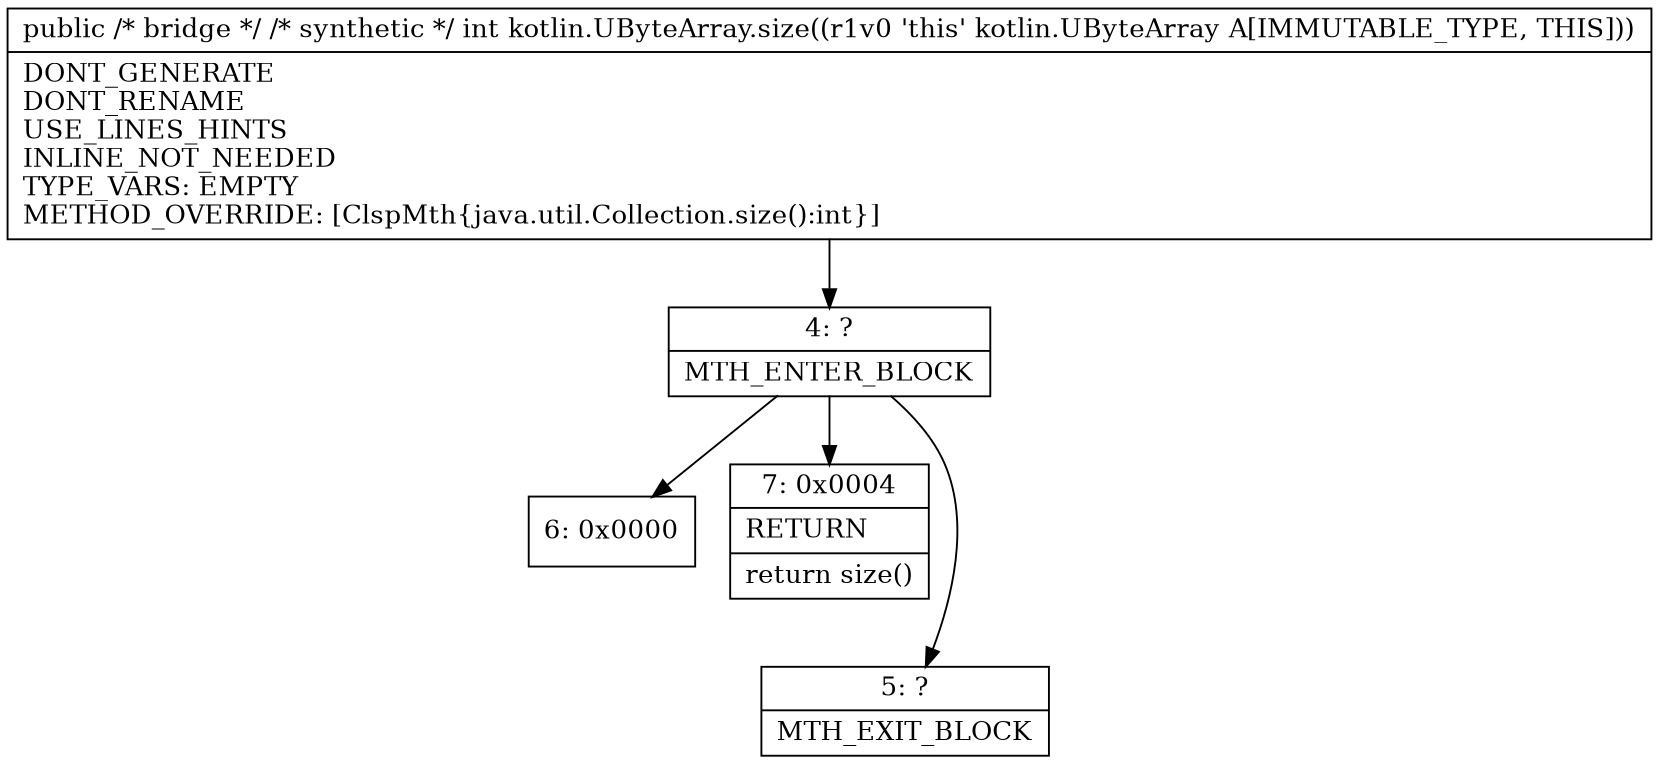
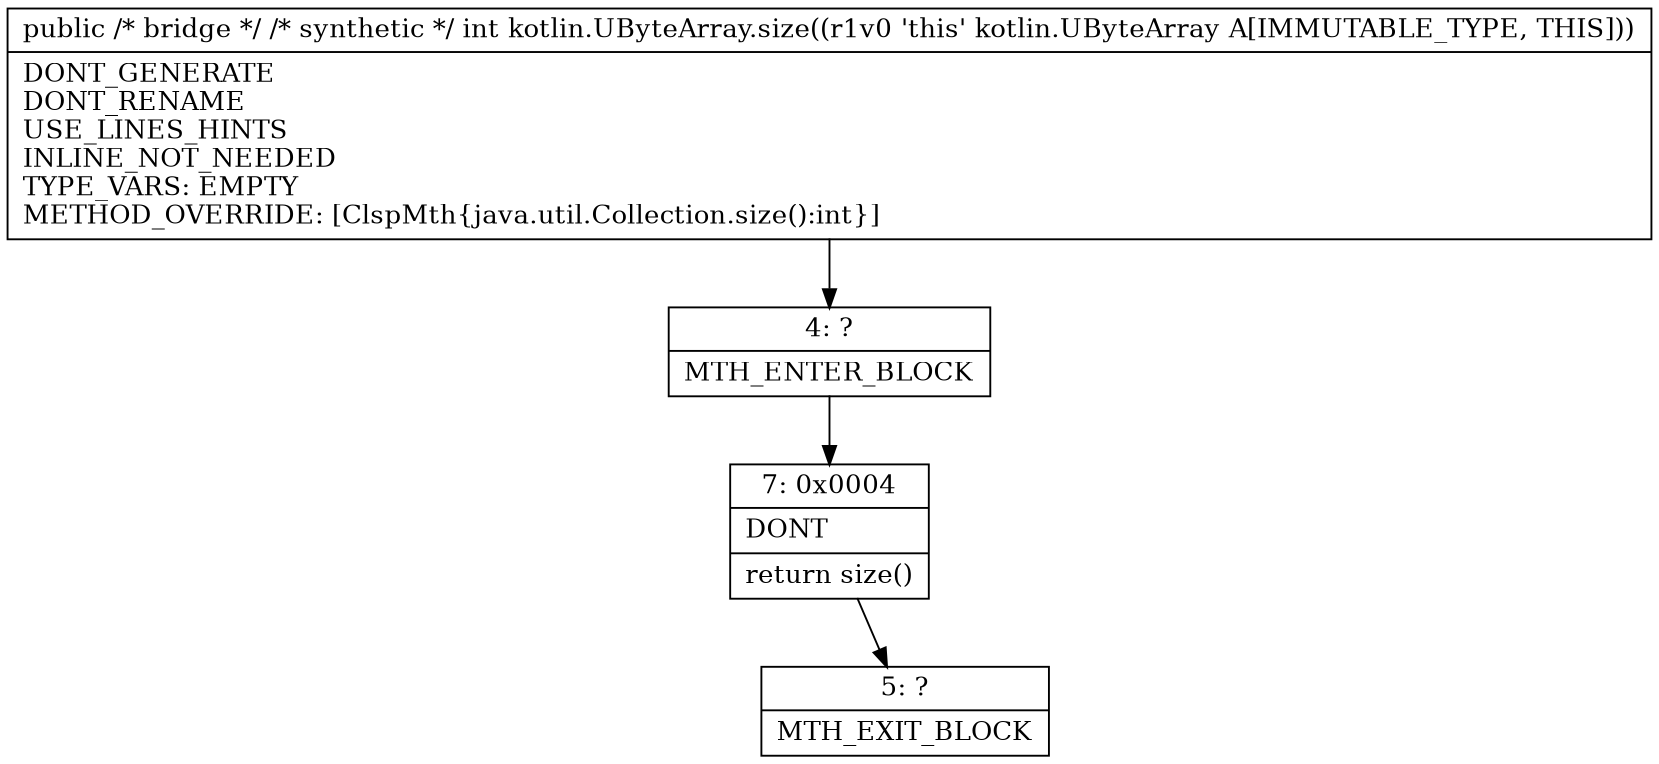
(957, 514) -> (868, 624)
(807, 530) -> (787, 530)
(612, 532) -> none
